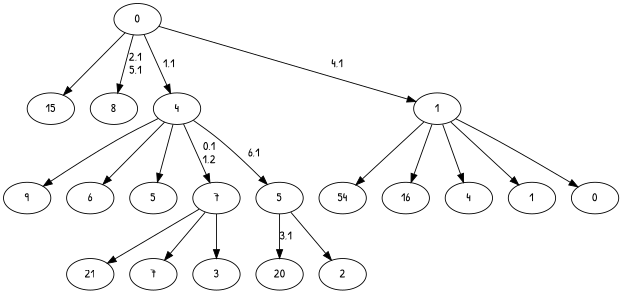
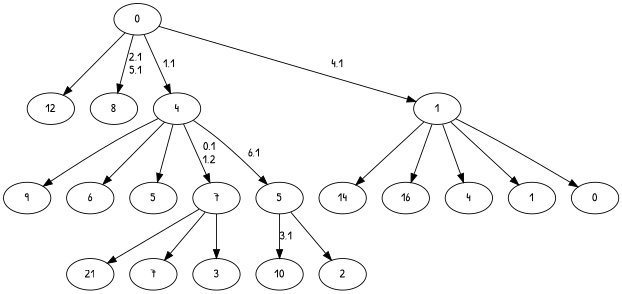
(51, 109) -> (51, 109)
(343, 198) -> (343, 198)
(280, 274) -> (280, 274)
